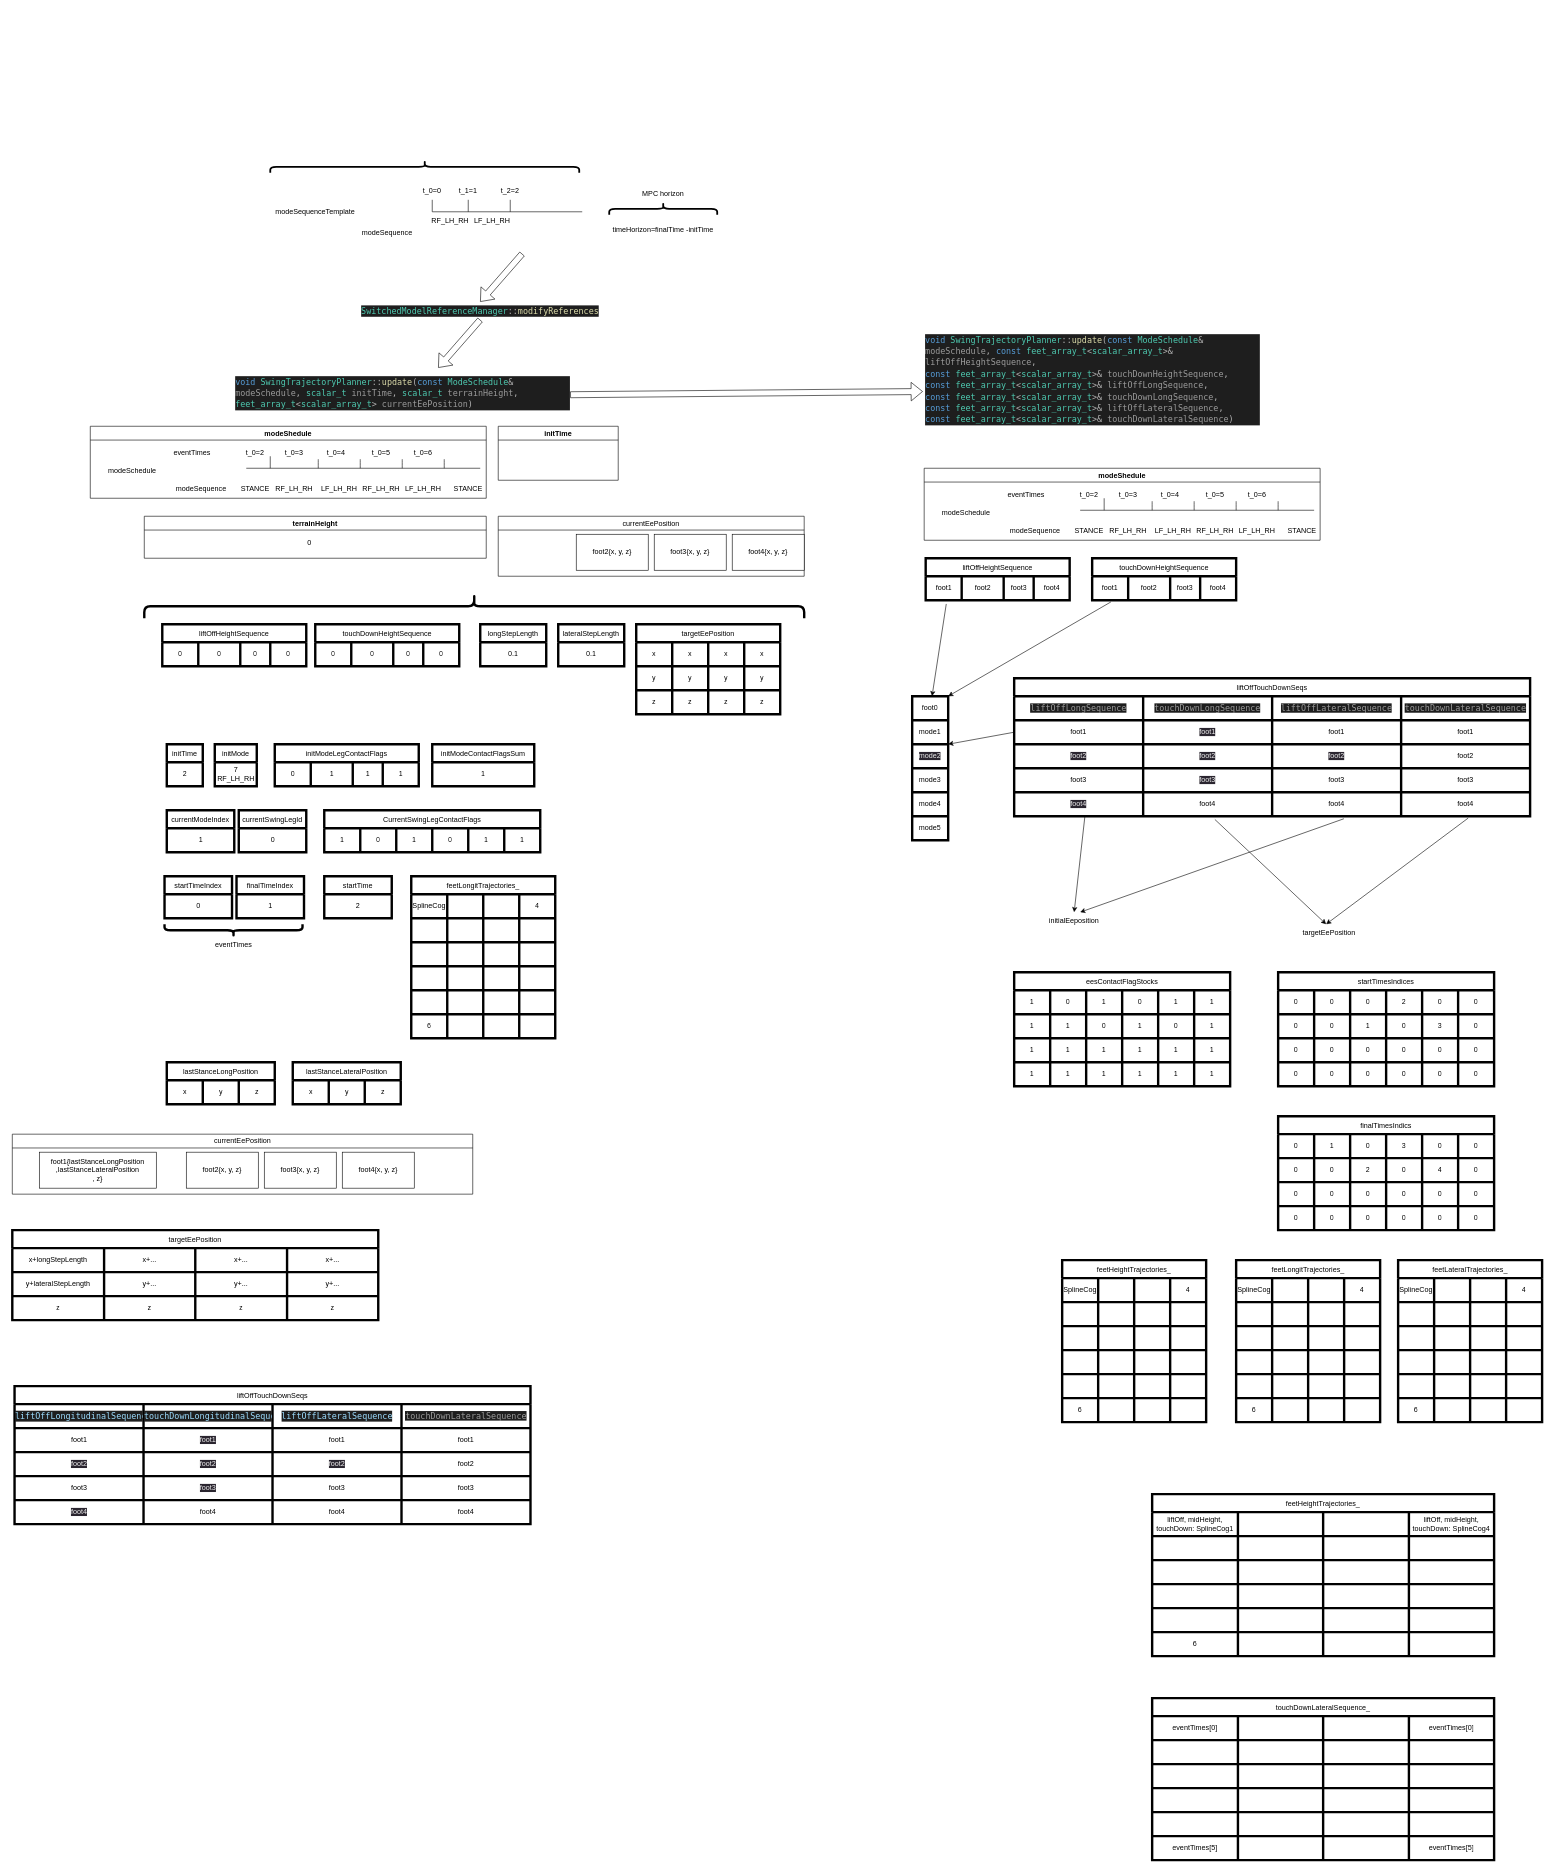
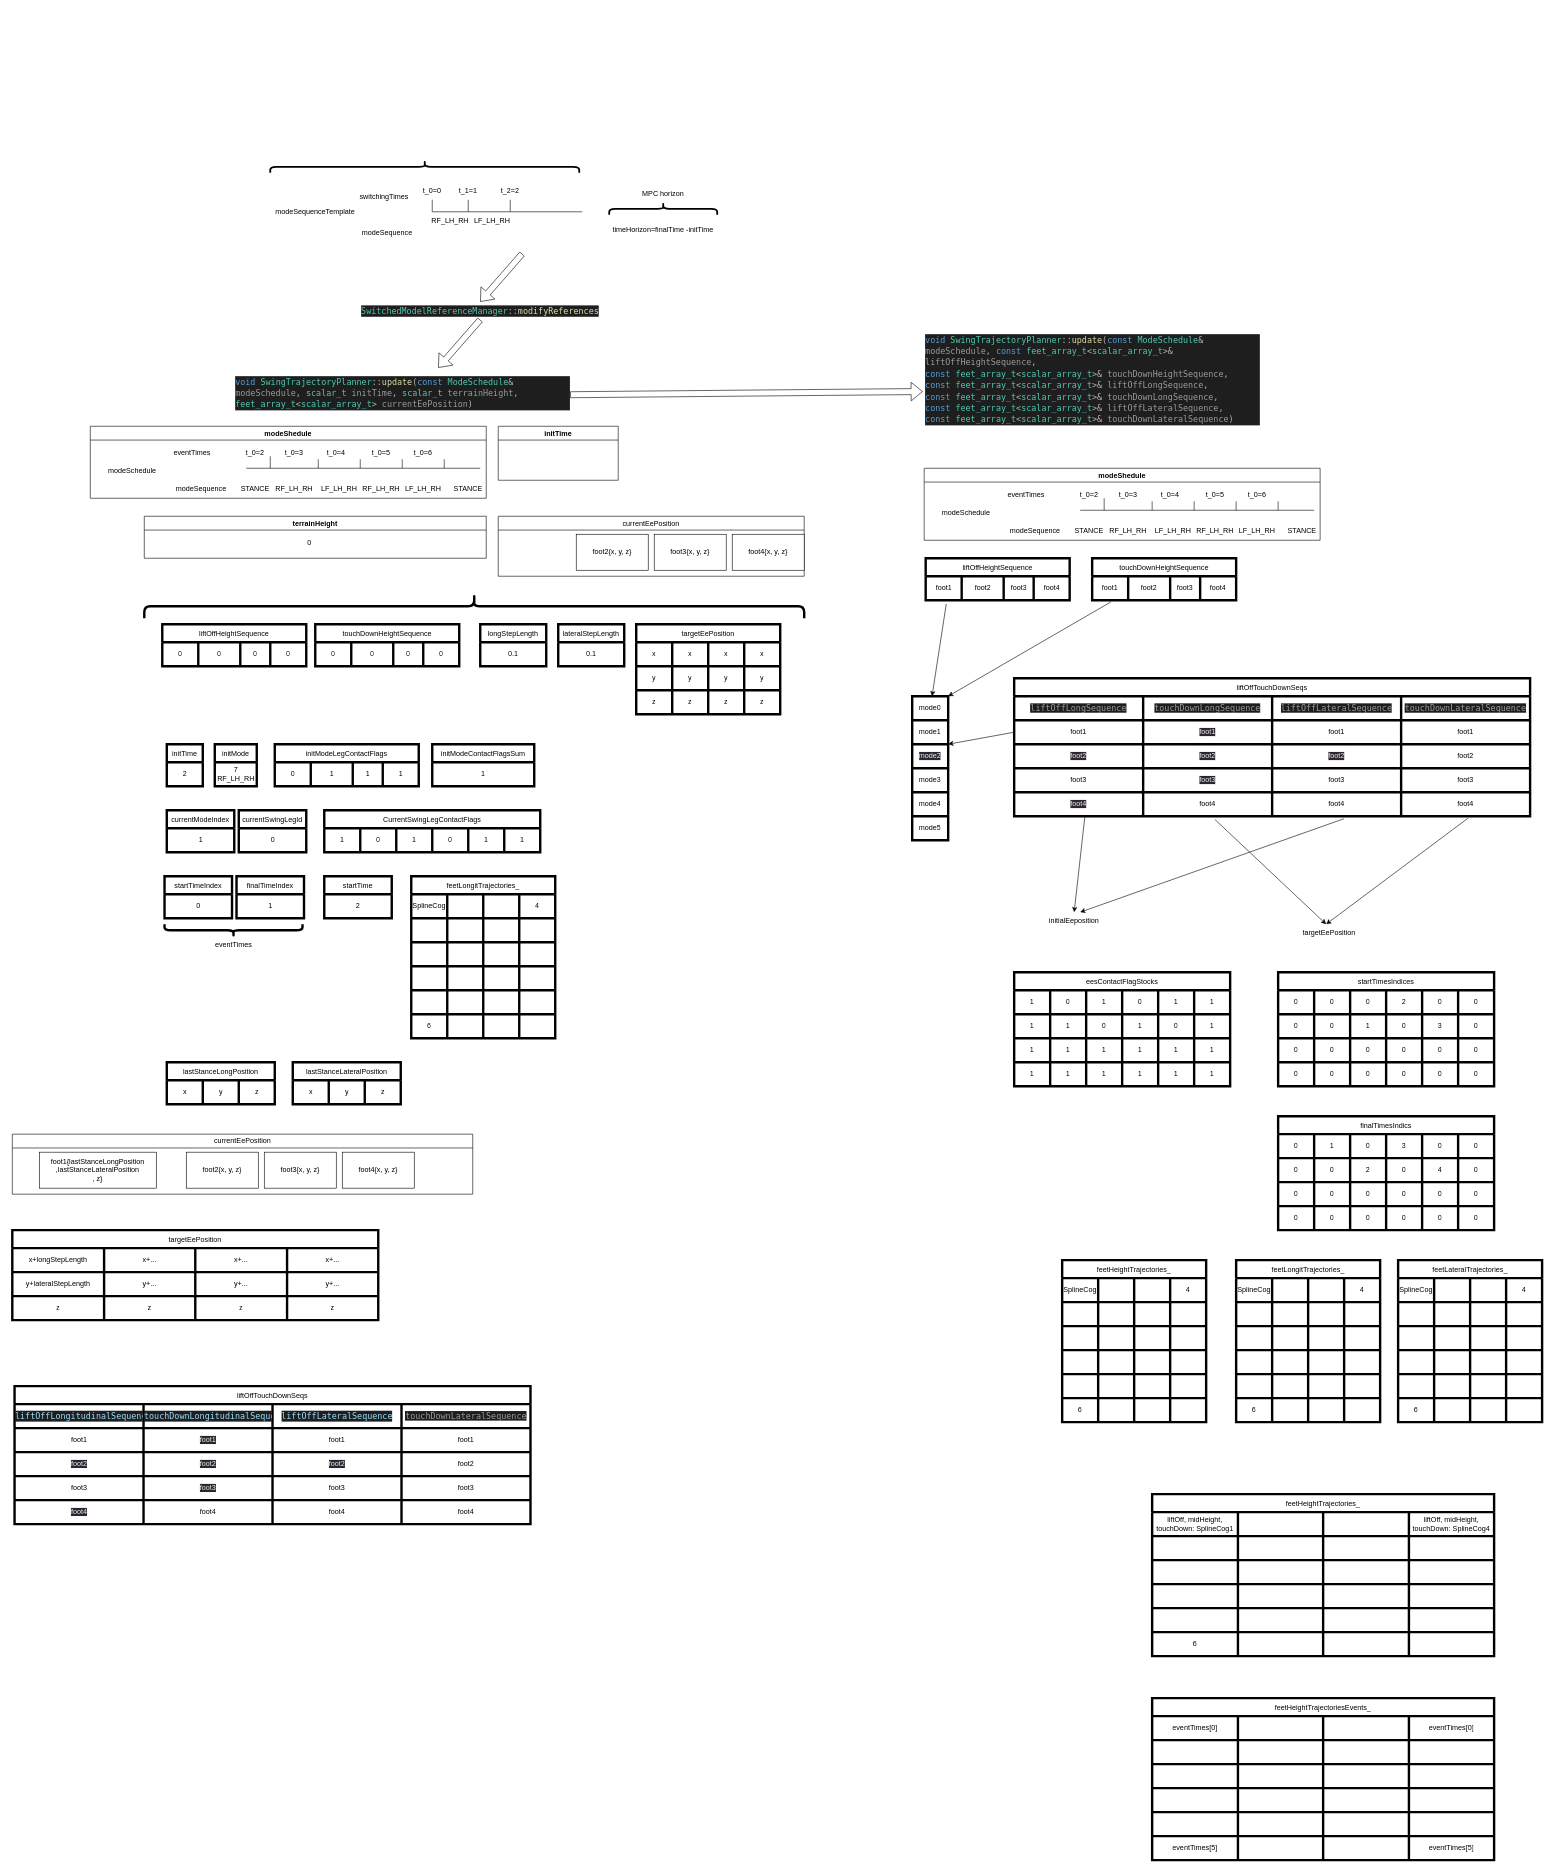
none -> (384, 197)
(930, 708) -> (930, 708)
(1323, 1708) -> (1323, 1708)
